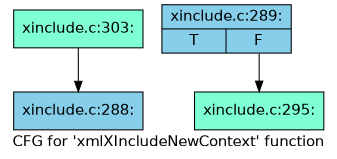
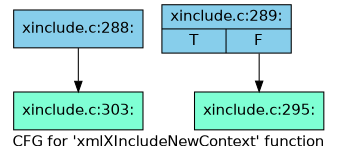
(78, 65) -> (78, 65)
